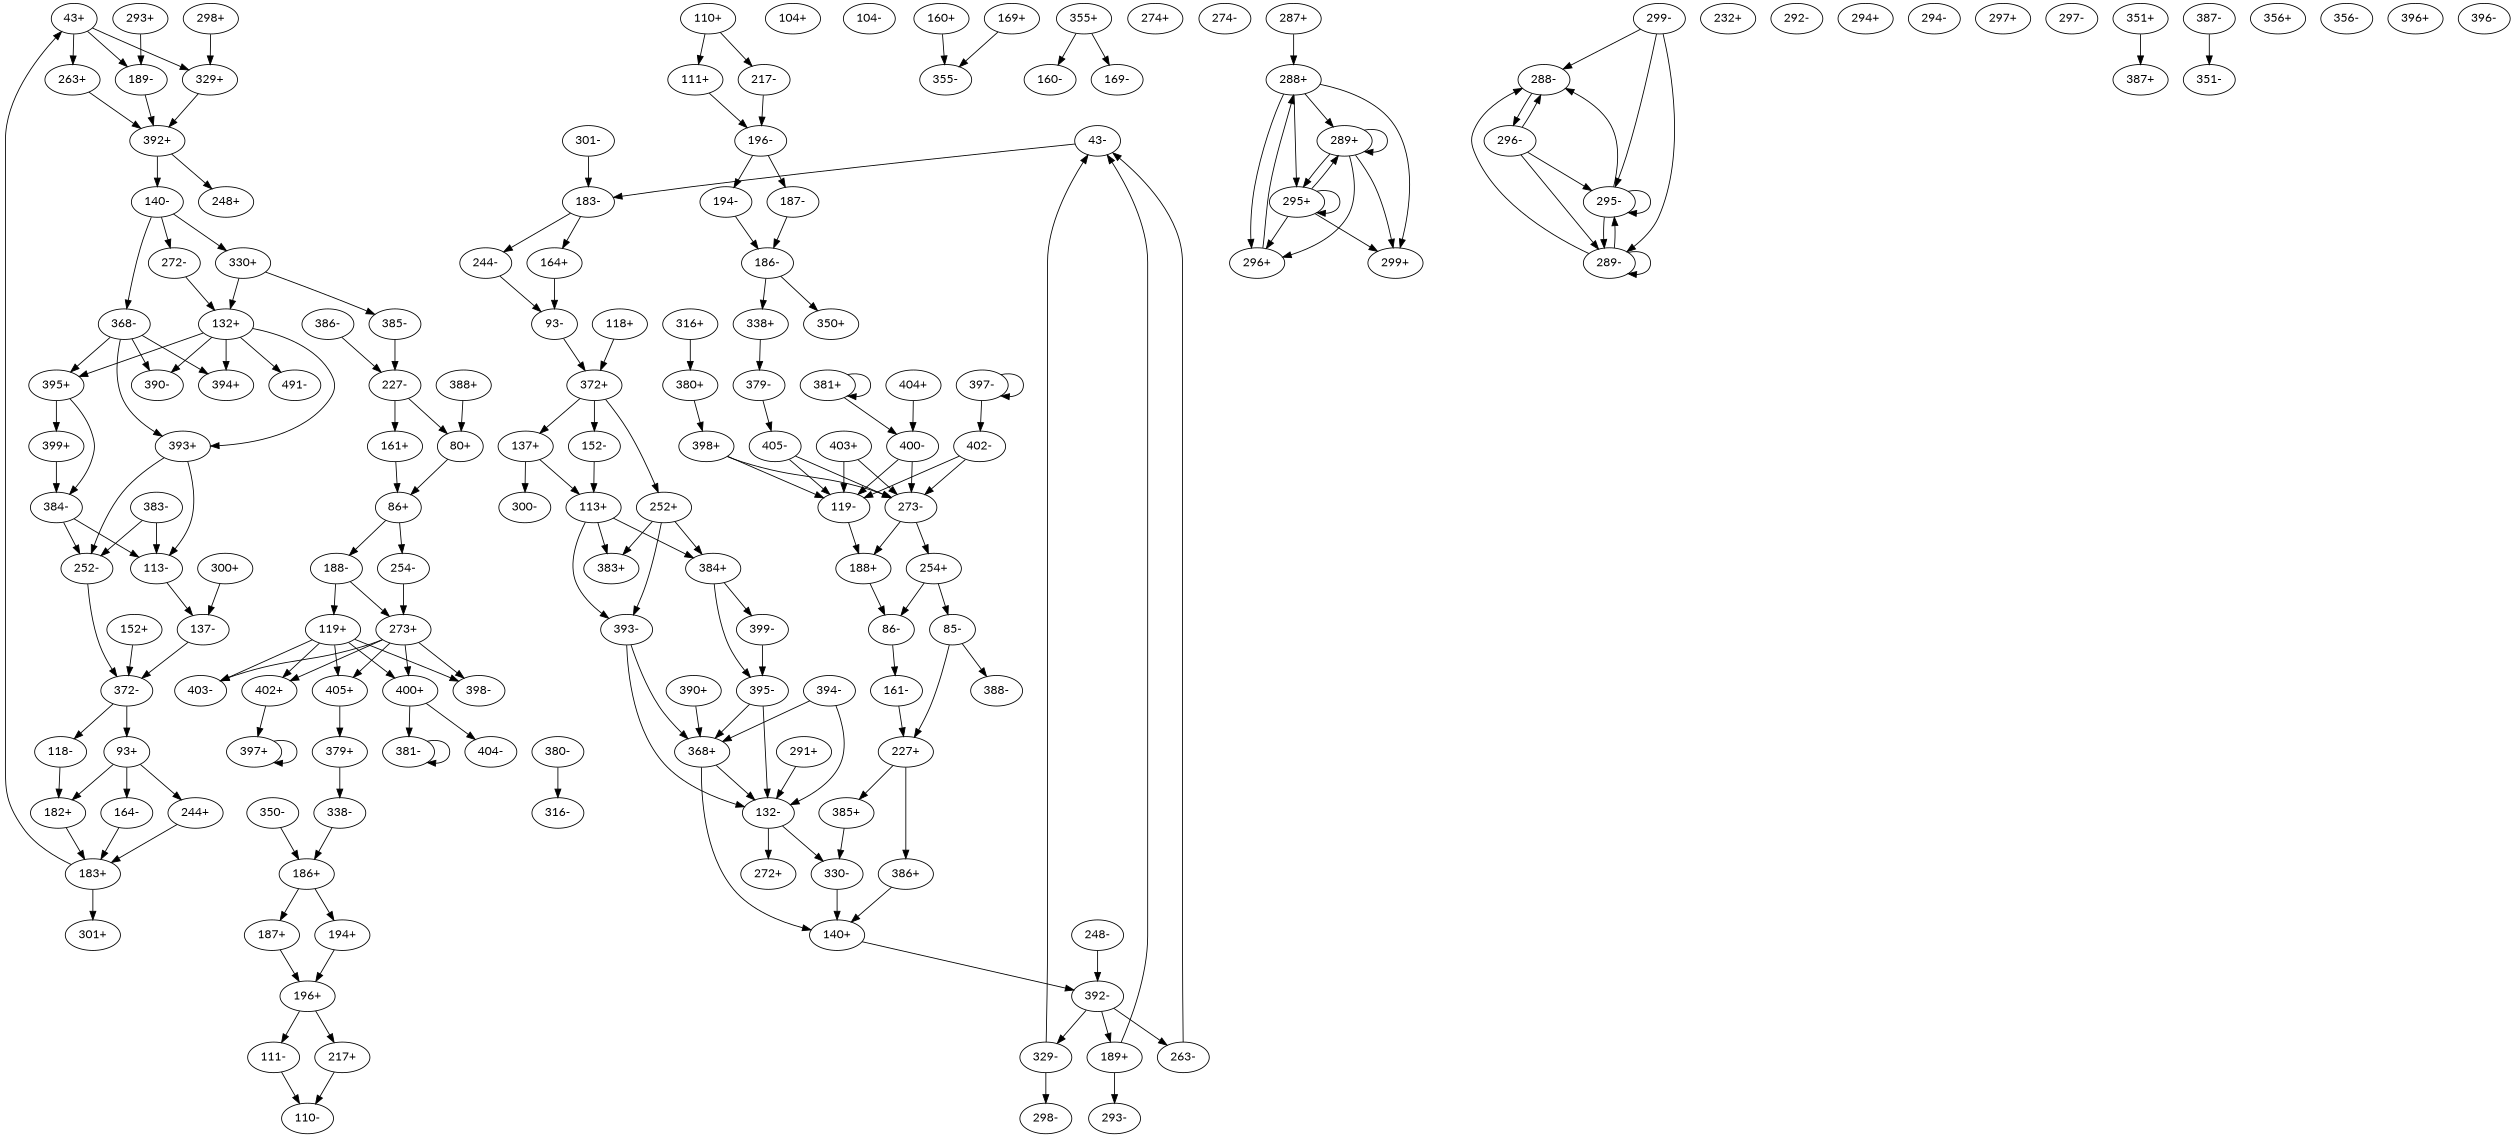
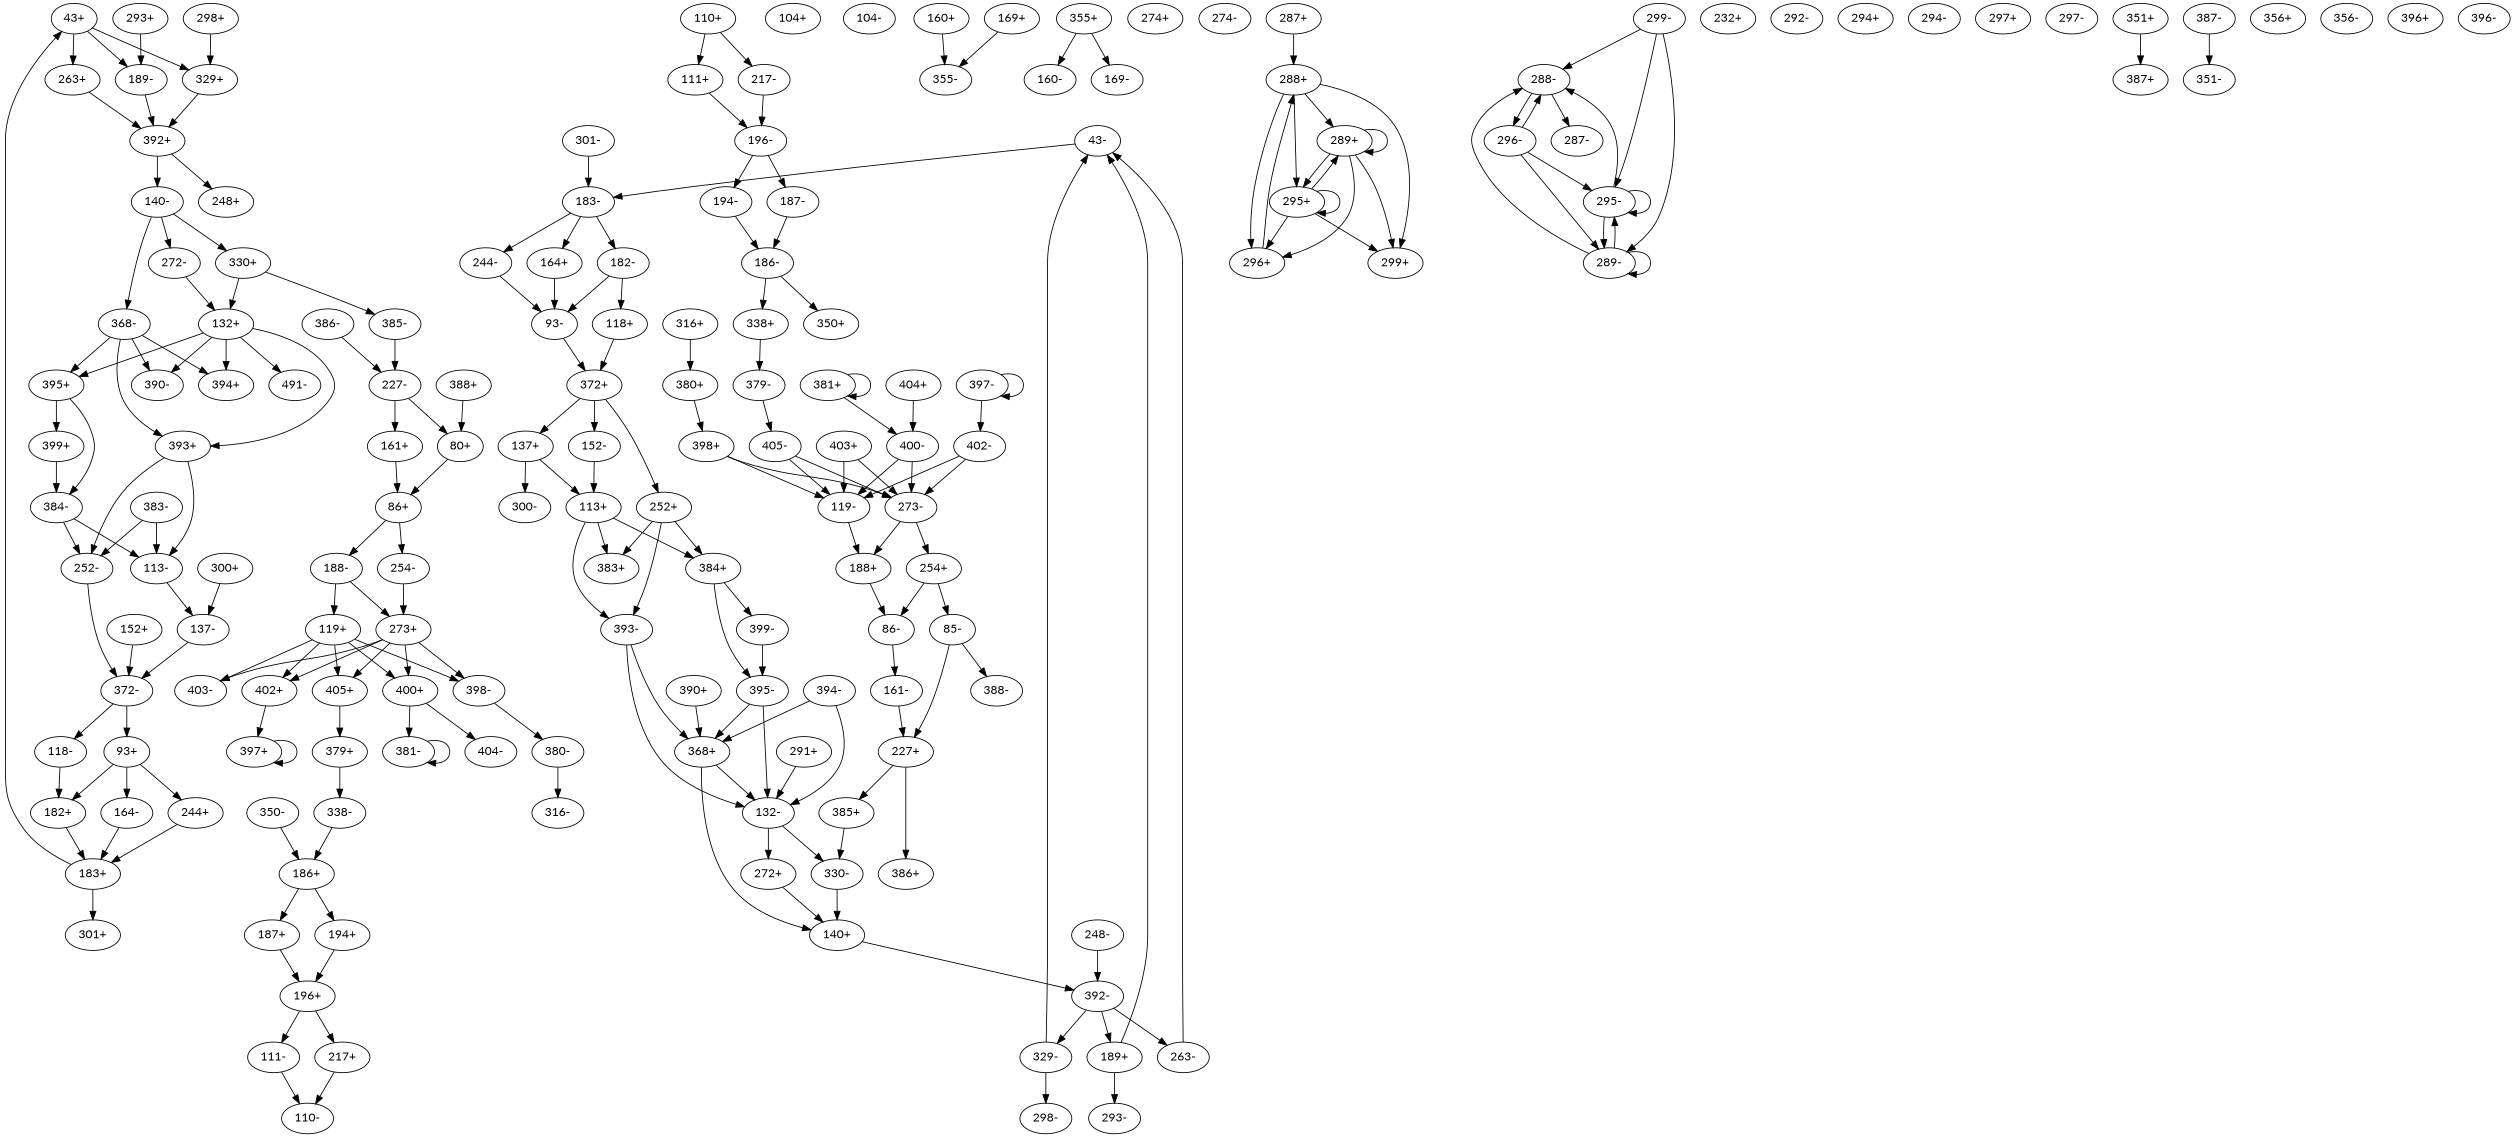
none -> (1577, 141)
none -> (623, 263)
none -> (515, 719)
(875, 902) -> (800, 902)
